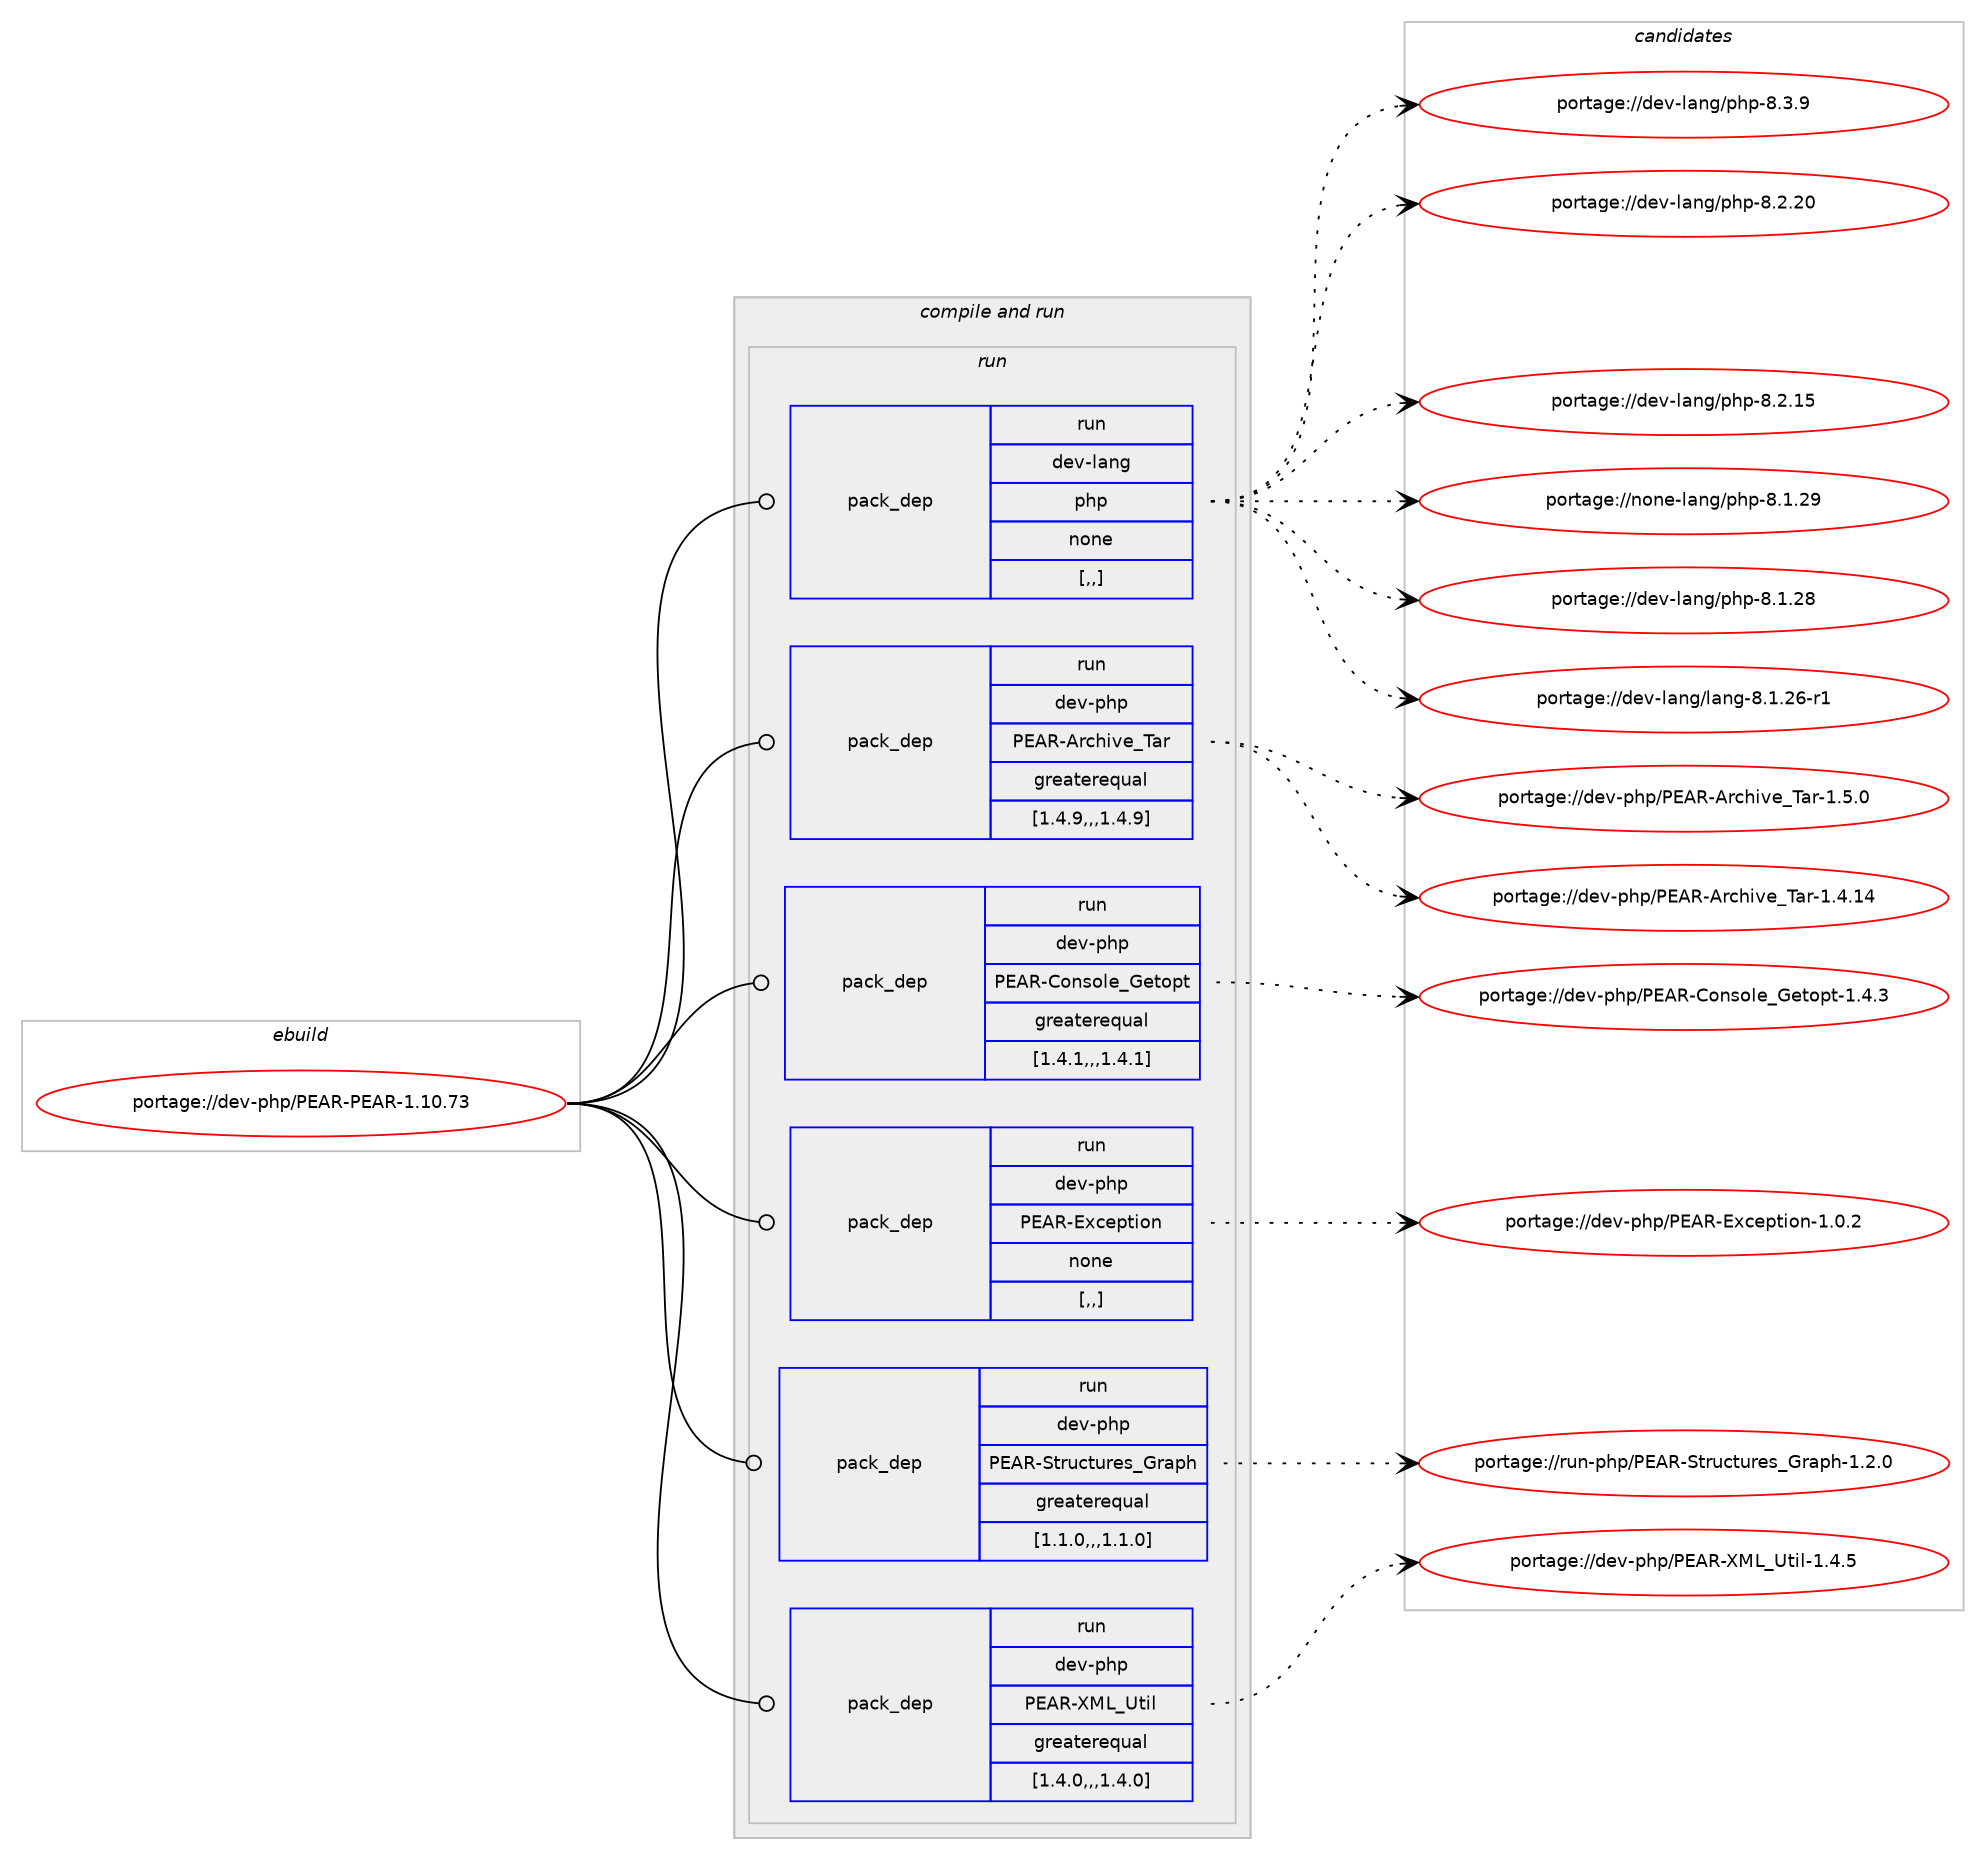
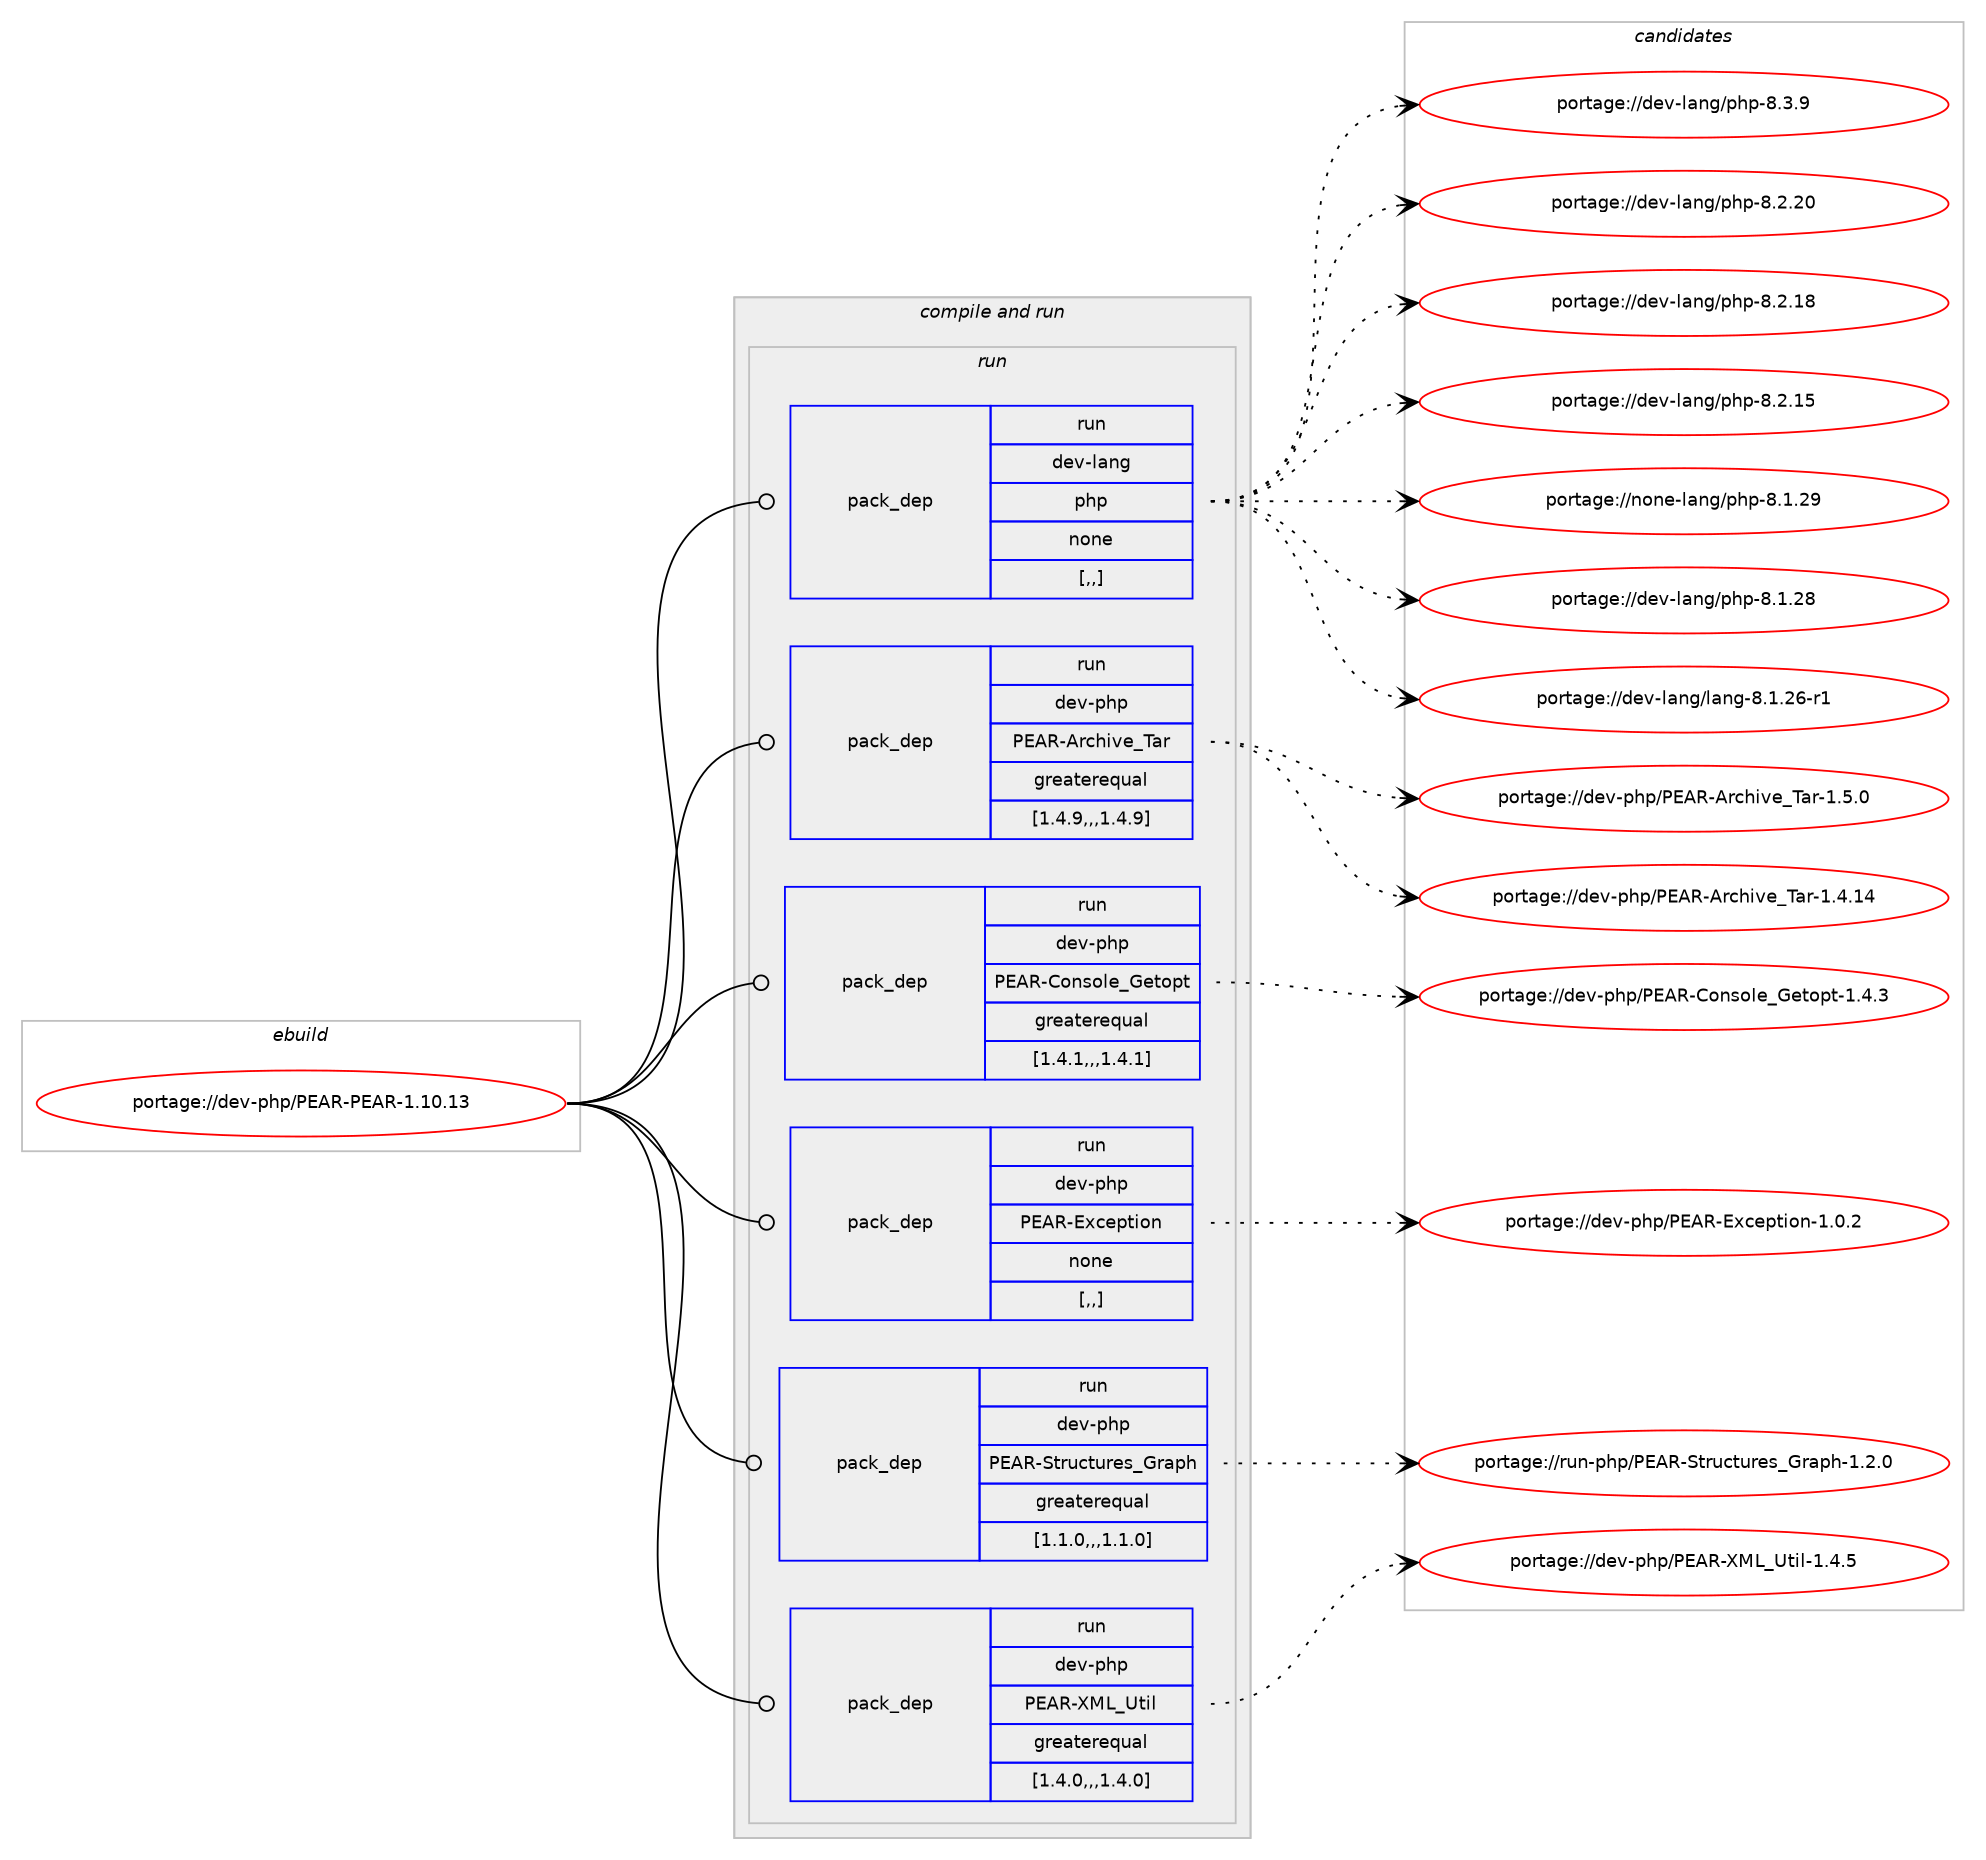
none -> (1684, 303)
(301, 1104) -> (301, 1104)
